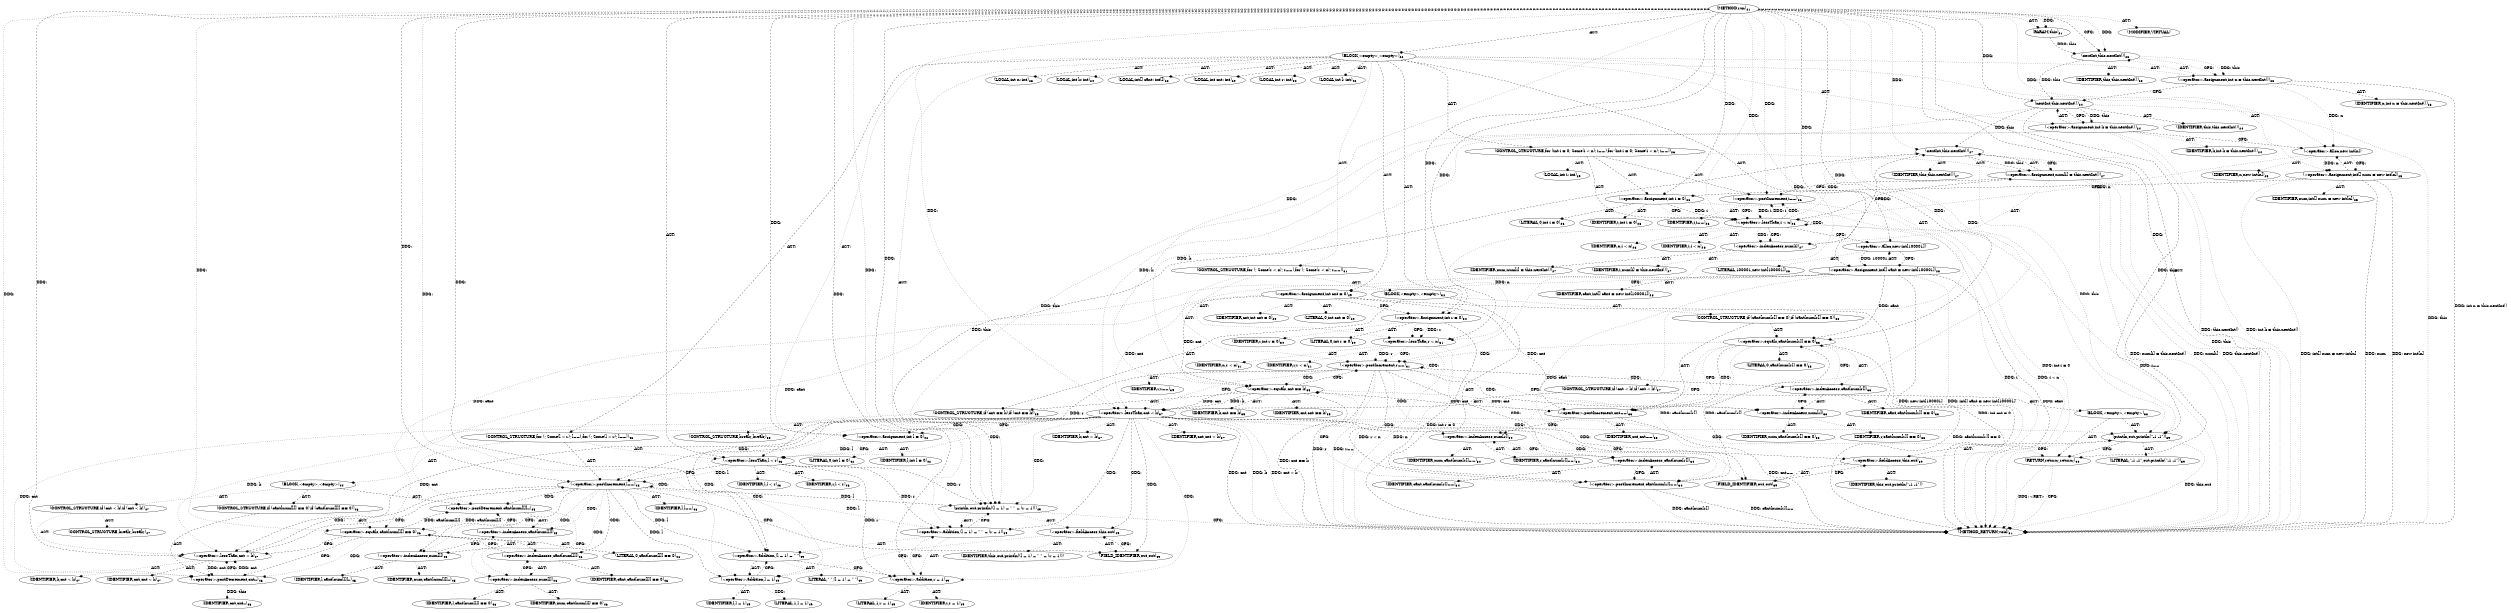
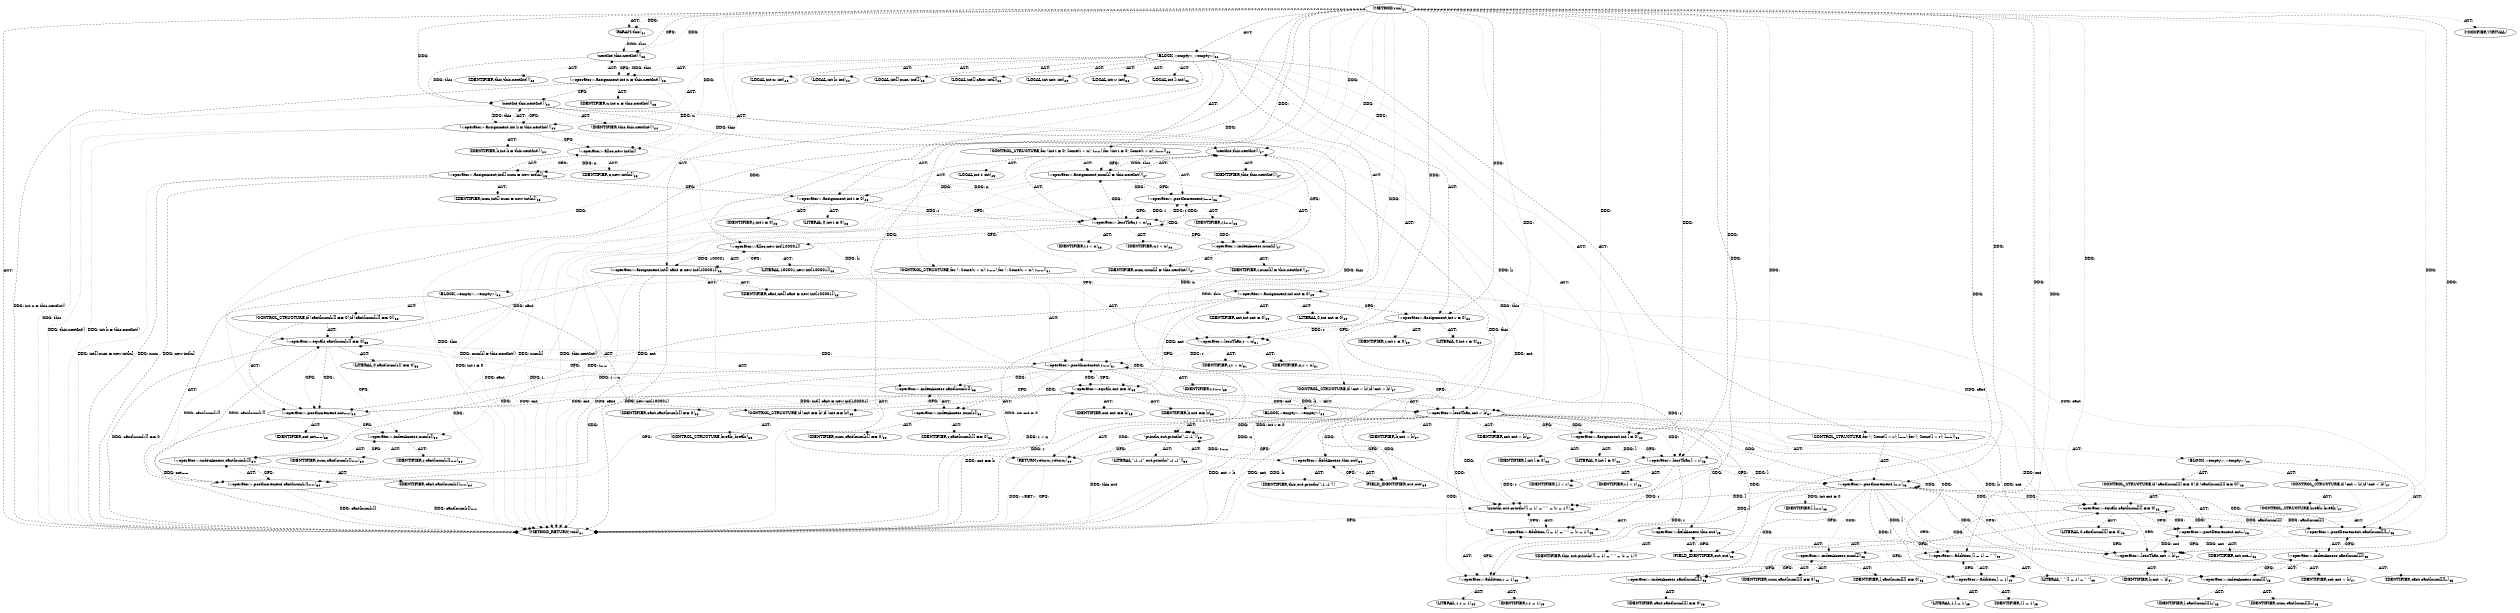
none -> (900, 80)
(671, 235) -> (1733, 235)
none -> (1996, 496)
(657, 497) -> (1824, 497)
none -> (2419, 580)
(237, 592) -> (2233, 544)
(780, 592) -> (1974, 592)
